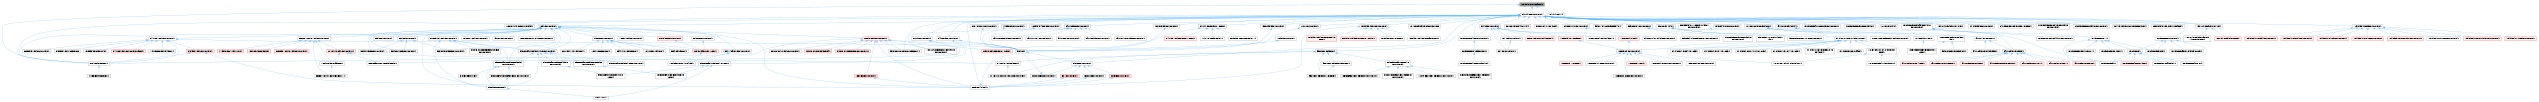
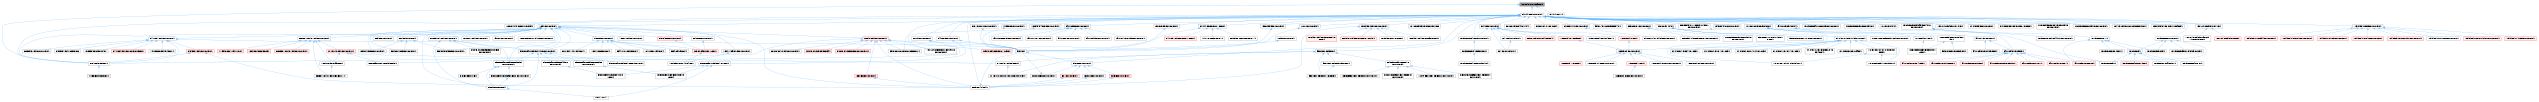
(1770, 39) -> (1770, 39)
(2081, 51) -> none
(1625, 65) -> (1632, 71)
